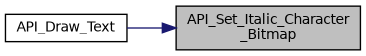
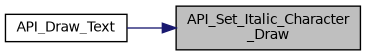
(268, 28) -> (268, 28)
